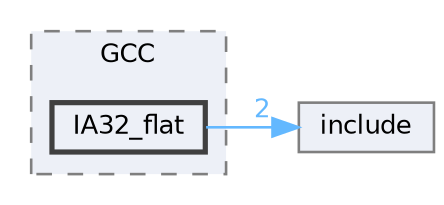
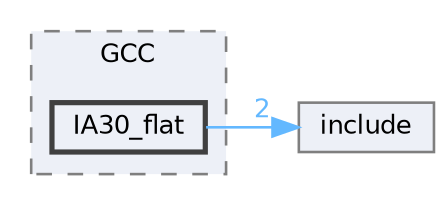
(129, 127) -> (129, 127)
